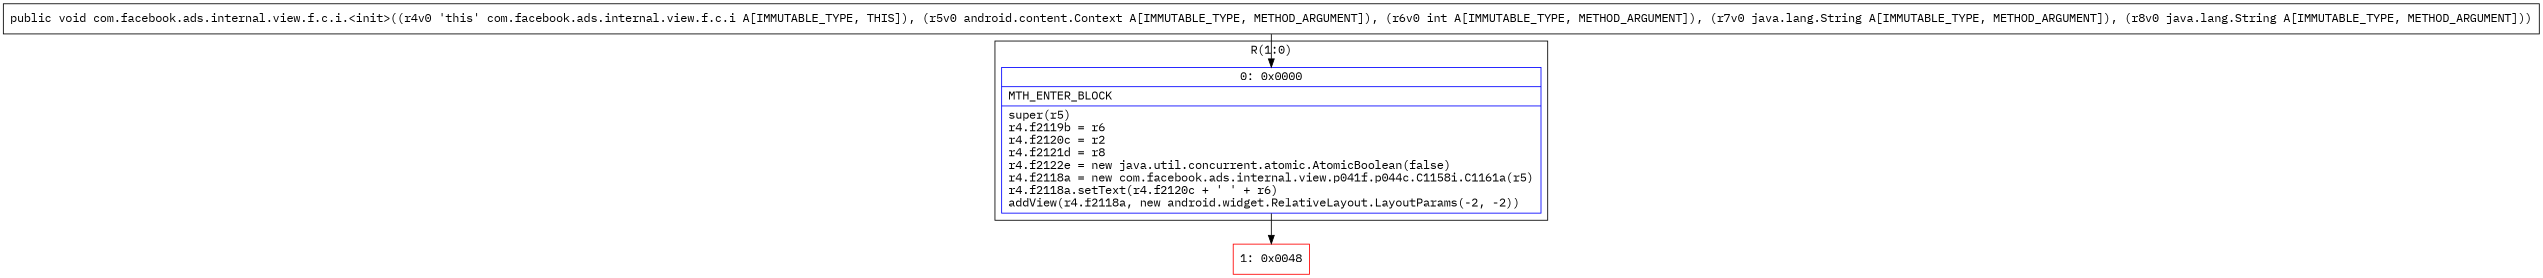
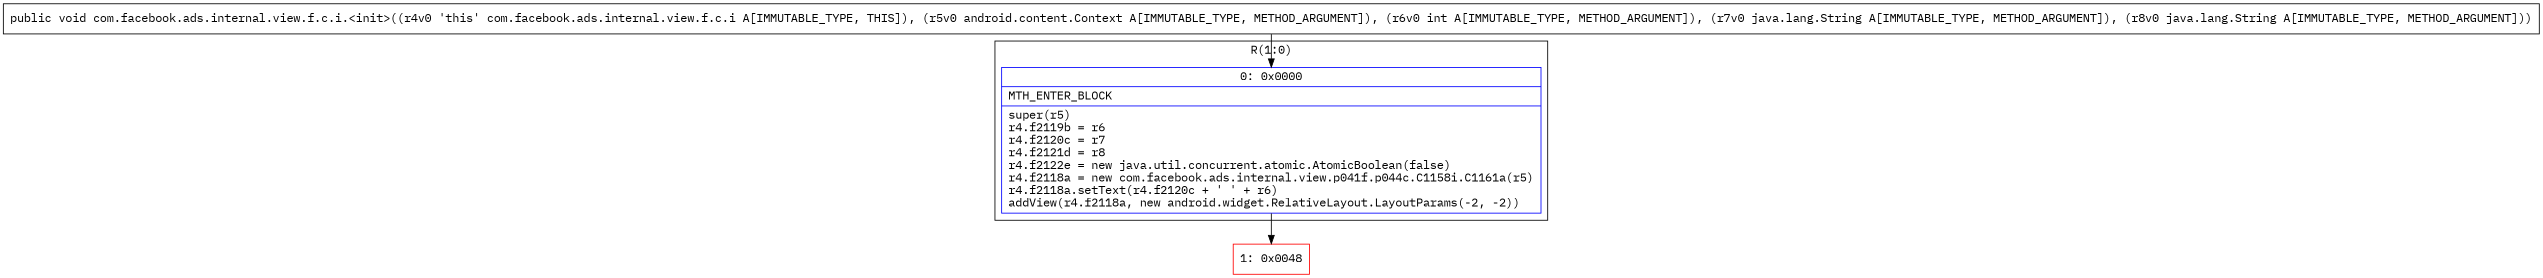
(1057, 140) -> (1057, 140)
